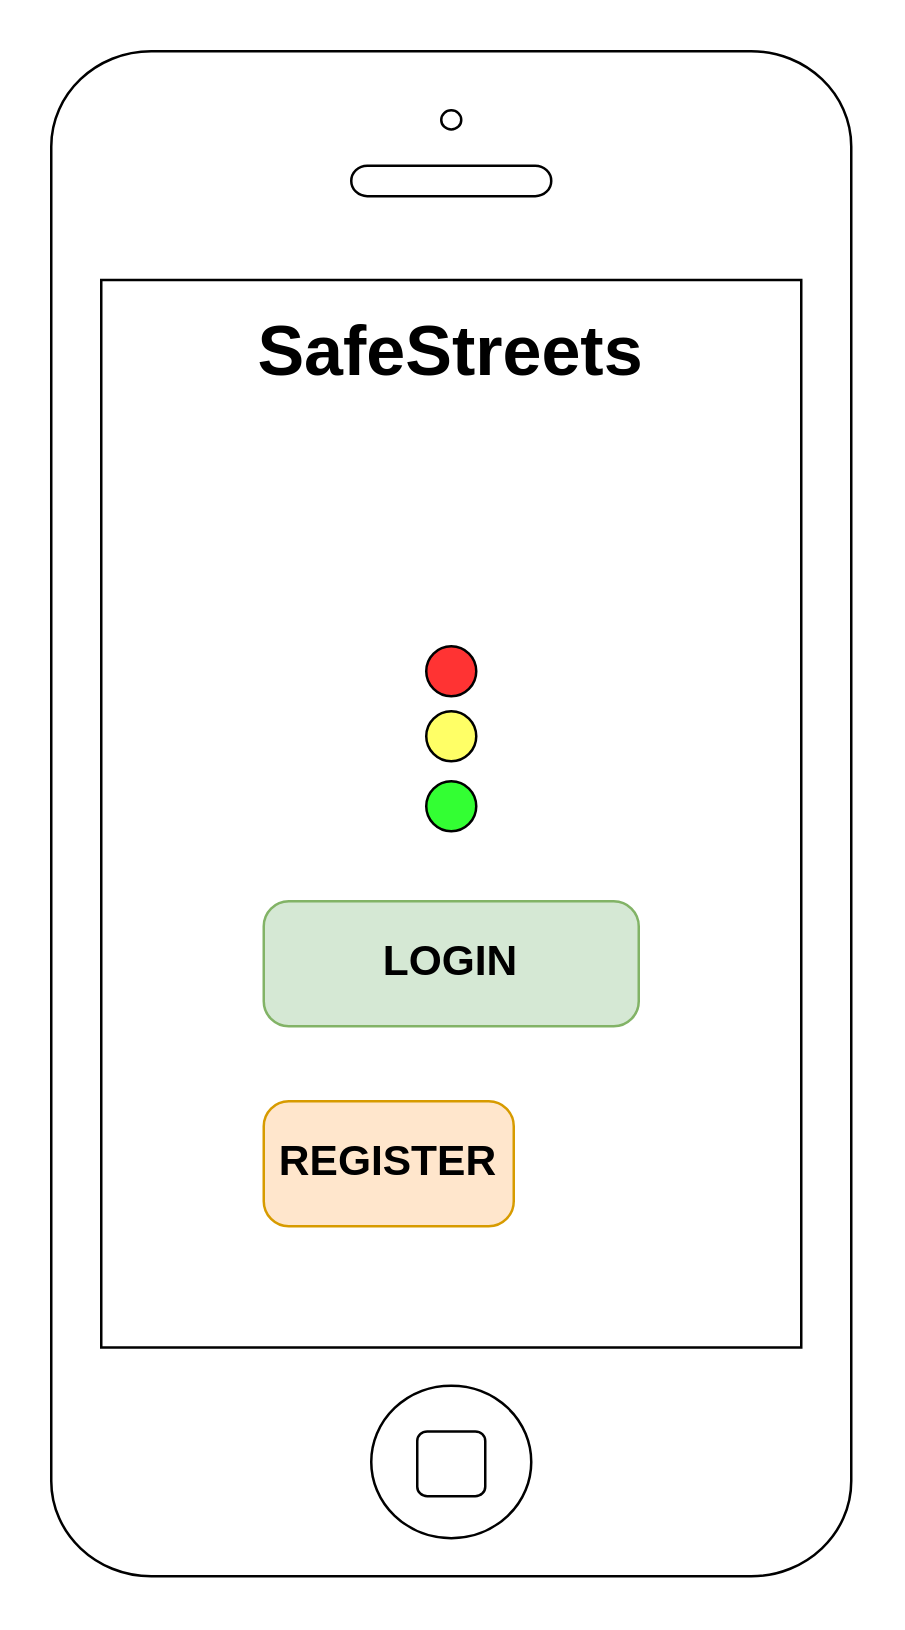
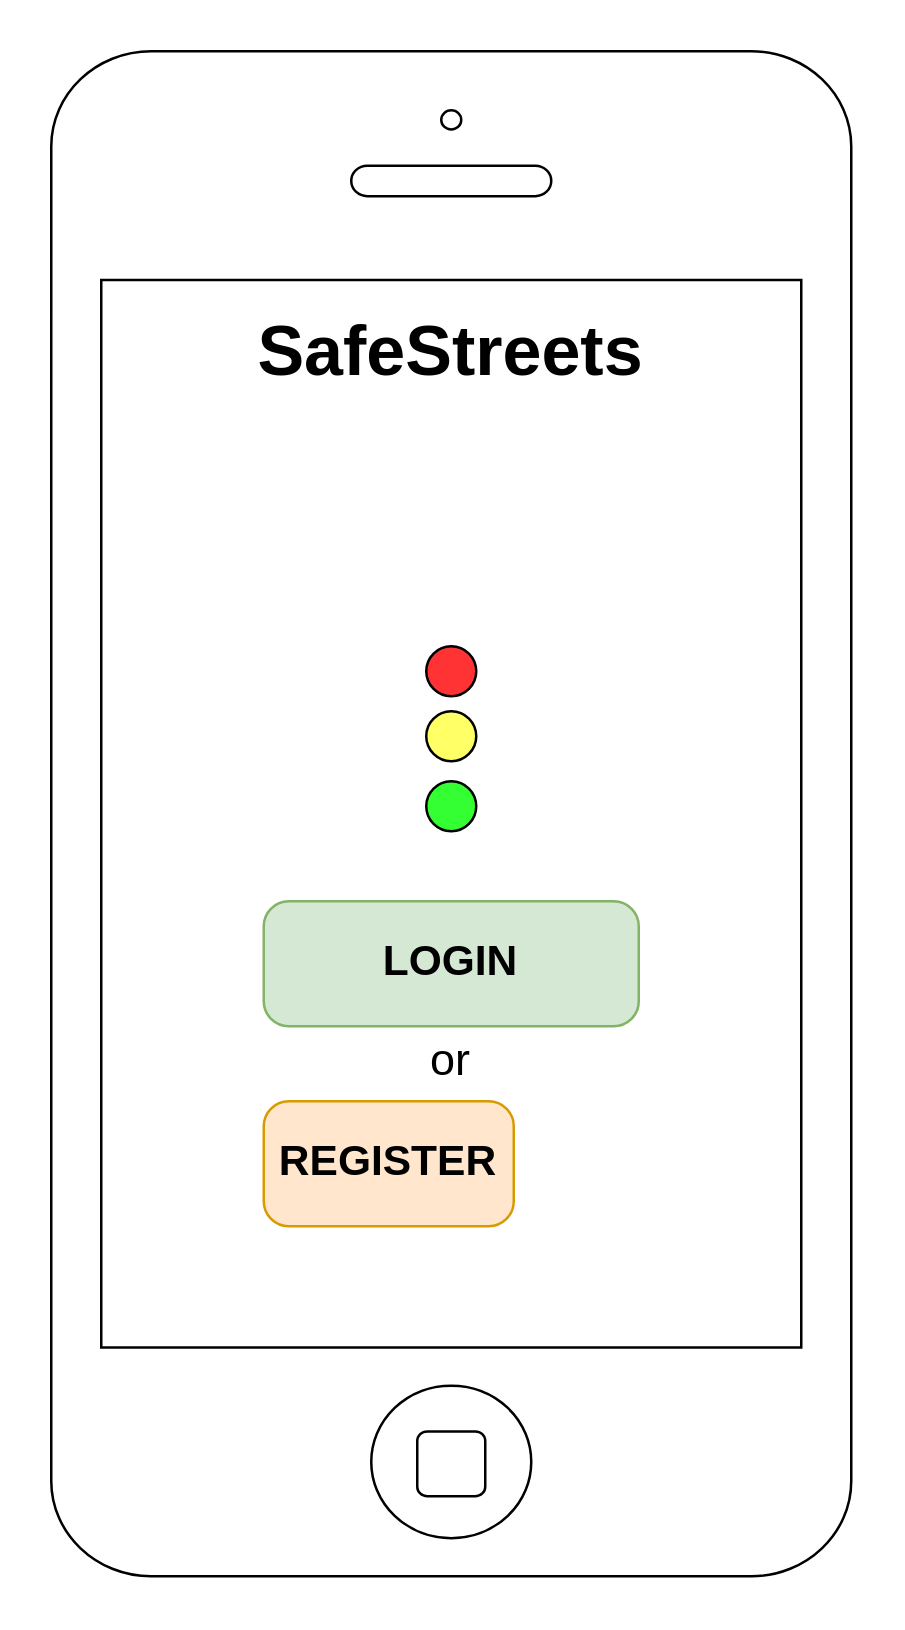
none -> (451, 1051)
